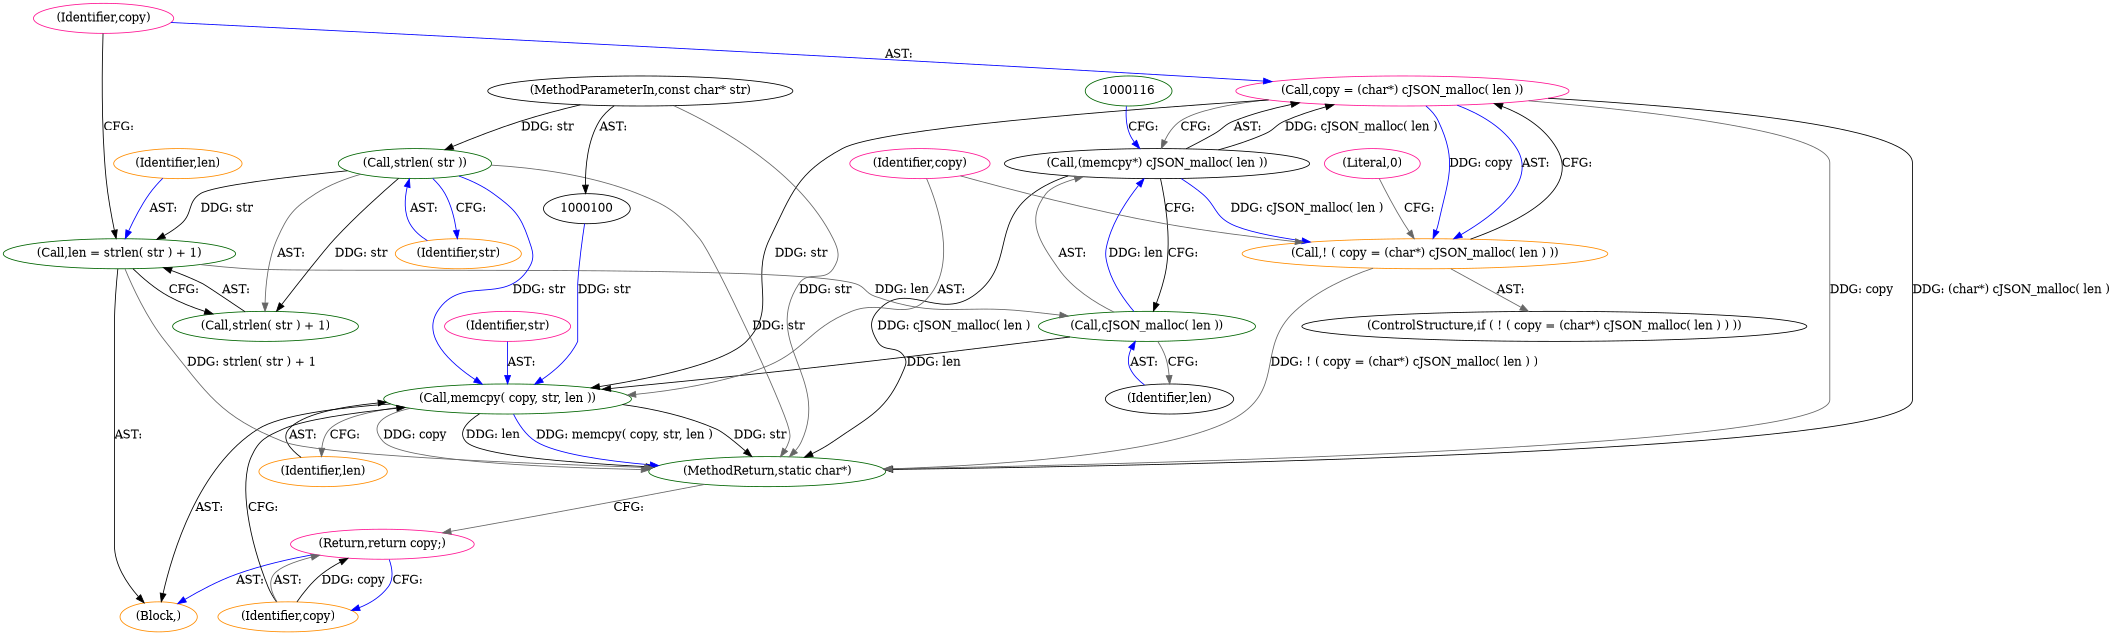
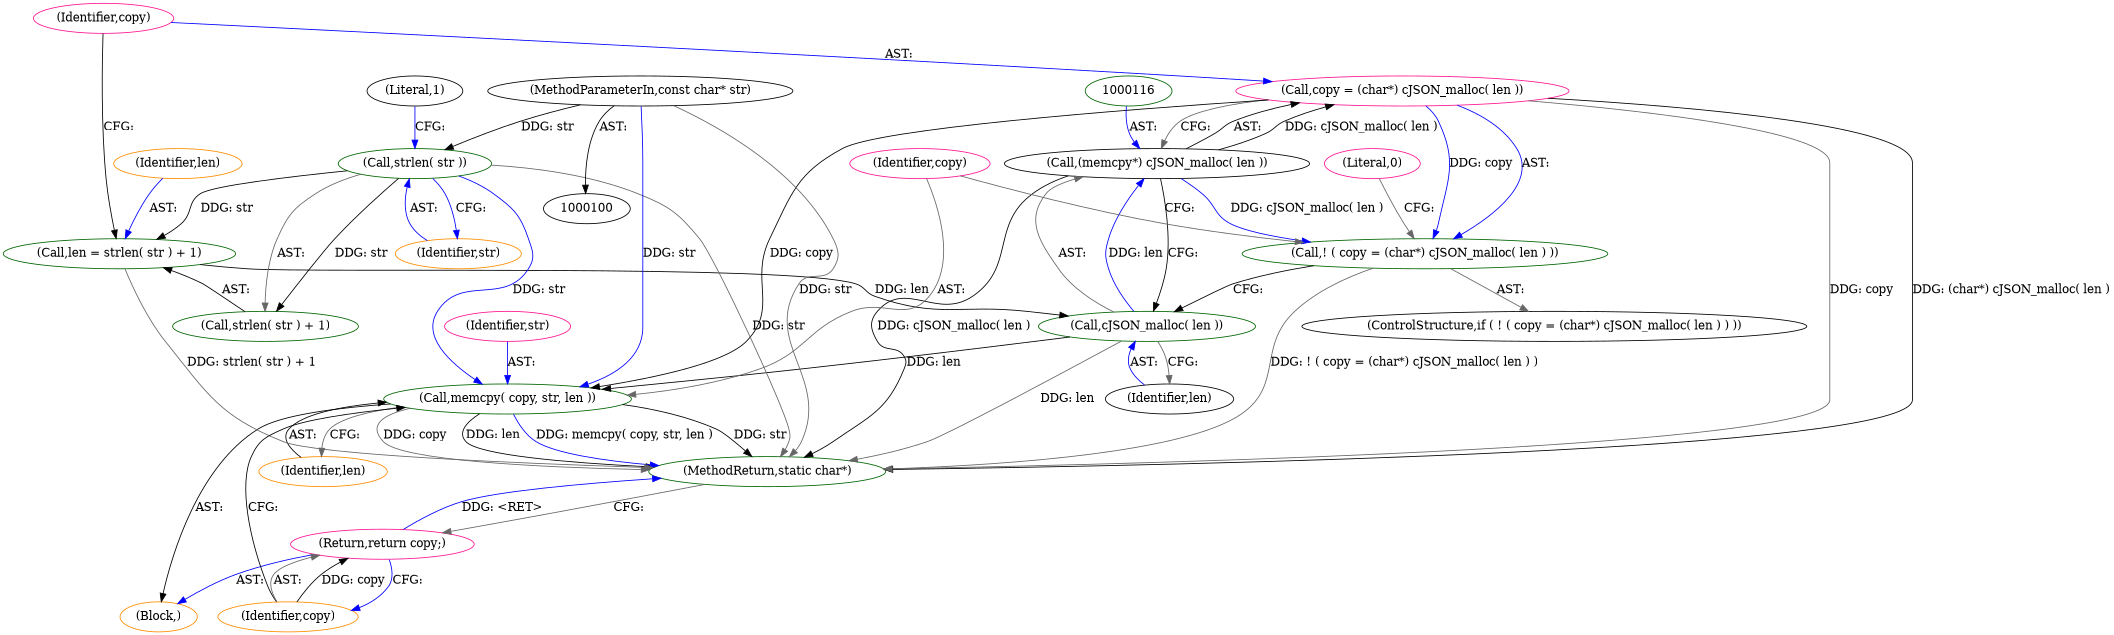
none -> (415, 91)
(1145, 127) -> (1145, 127)
(1558, 183) -> (1246, 280)
(801, 254) -> (801, 254)
(1425, 254) -> (1425, 254)
(633, 271) -> (633, 271)
(166, 295) -> none
(578, 309) -> (643, 259)
none -> (993, 409)
(114, 436) -> none
none -> (524, 490)
